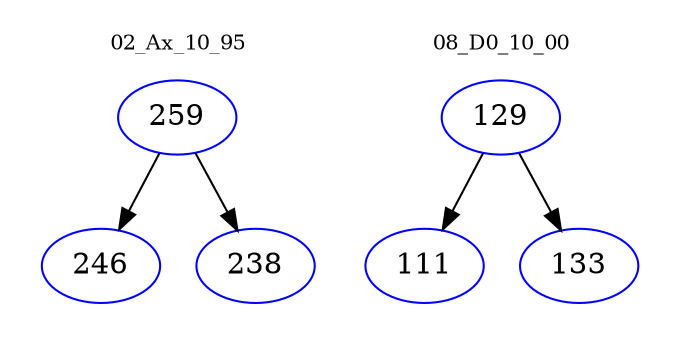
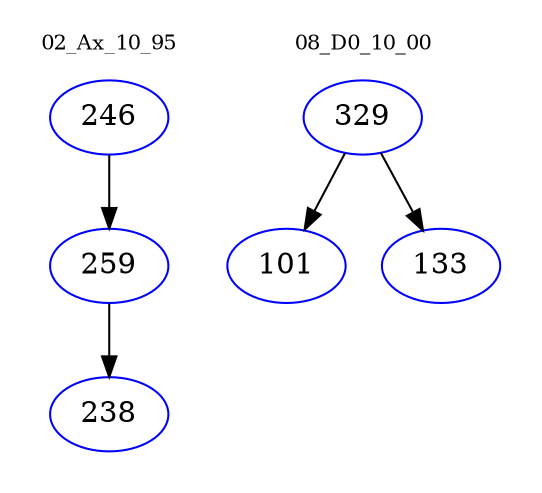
(501, 117) -> (363, 117)
(144, 182) -> (109, 182)
(425, 266) -> (286, 266)
